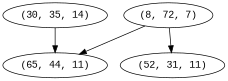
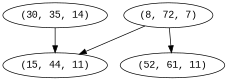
(55, 65) -> (55, 65)
(172, 65) -> (172, 65)
